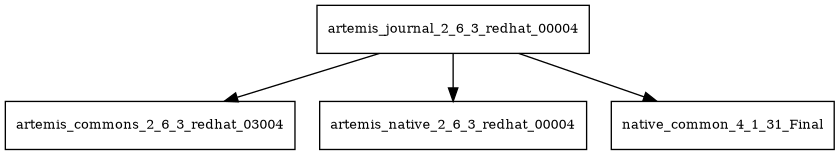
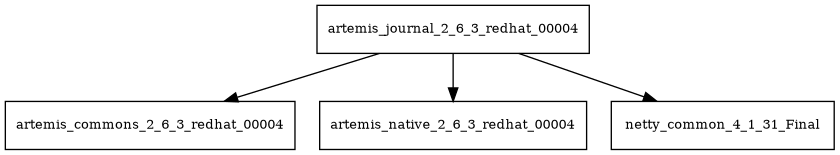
(150, 125) -> (150, 125)
(723, 125) -> (723, 125)
